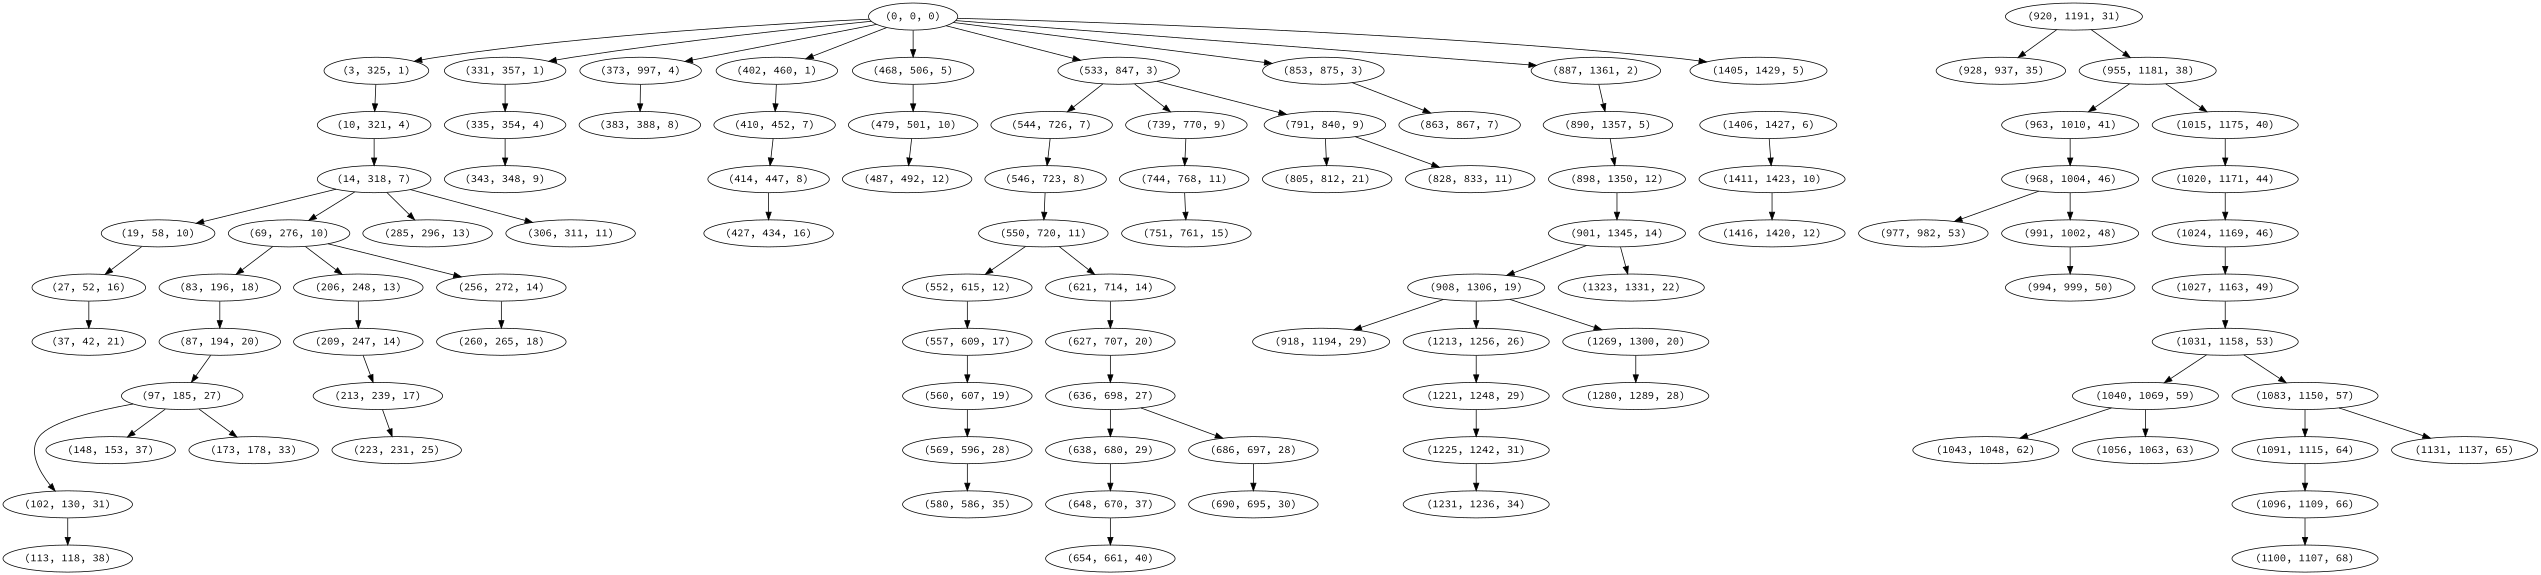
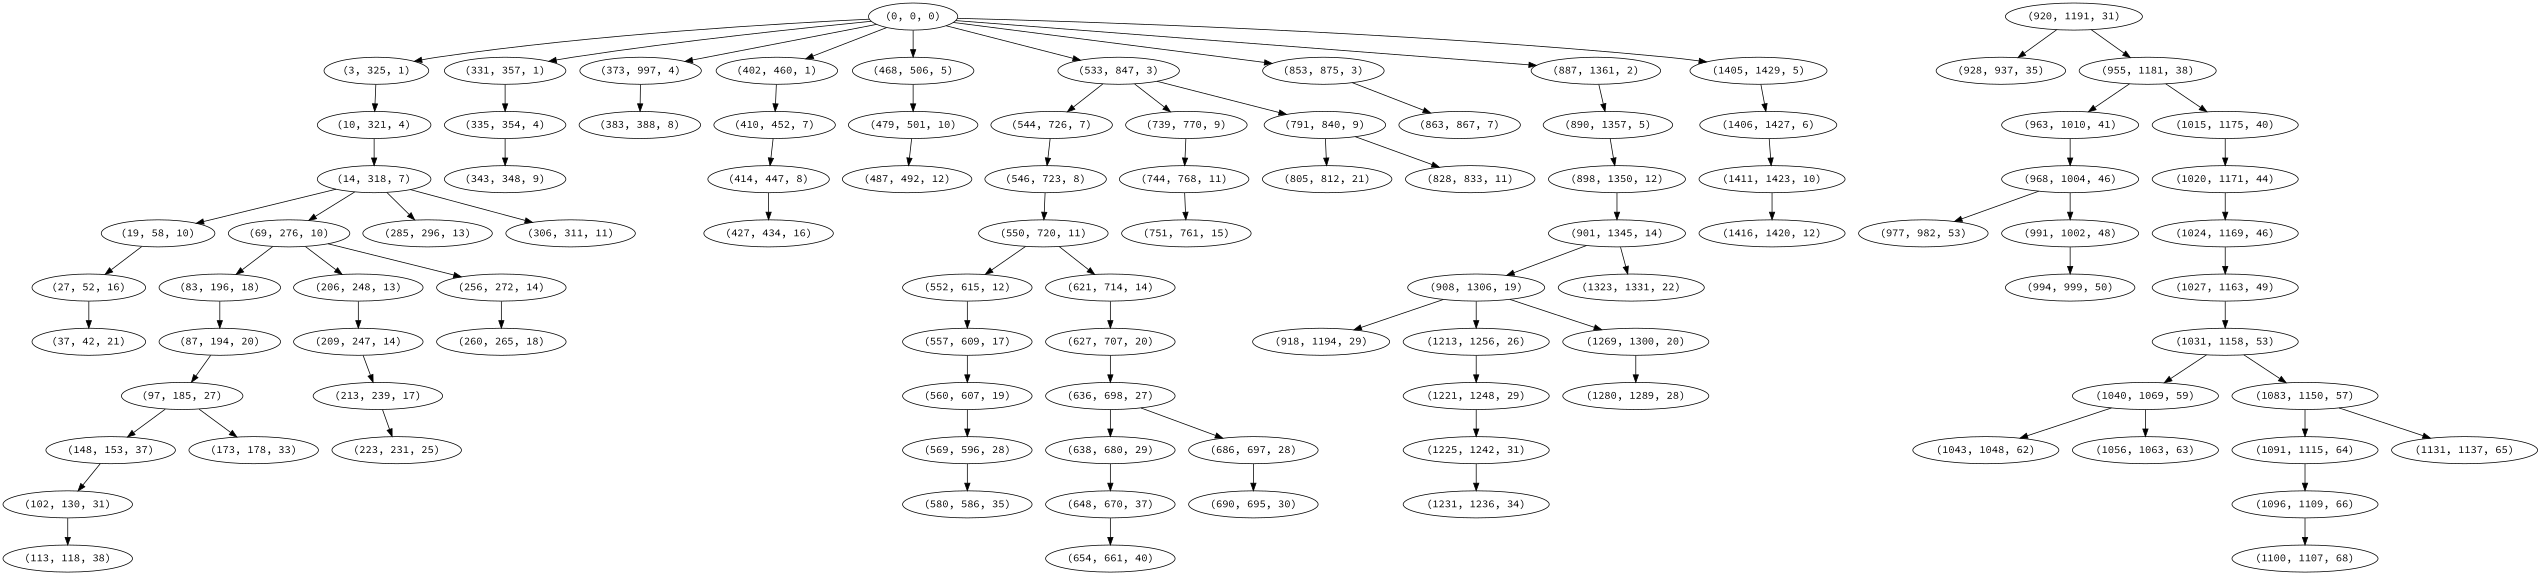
none -> (1763, 94)
(59, 424) -> (92, 474)
